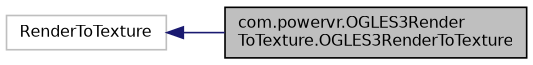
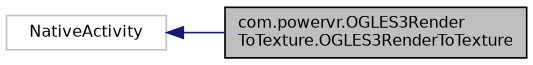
(86, 33) -> (86, 33)
